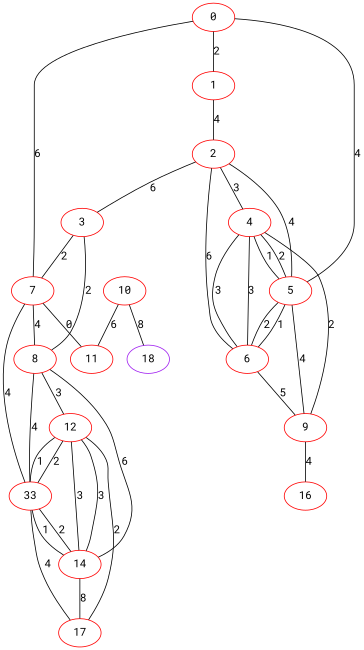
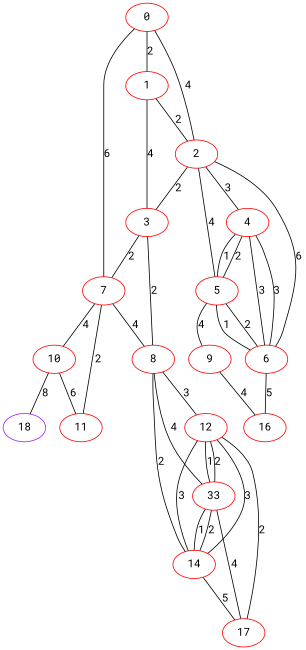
(354, 119) -> (180, 83)
(217, 120) -> (179, 120)
none -> (147, 154)
(153, 188) -> (179, 188)
(327, 311) -> none
(69, 325) -> (99, 359)
(4, 392) -> (79, 325)
(276, 394) -> (266, 393)
(125, 462) -> (162, 462)
(83, 599) -> (225, 599)
